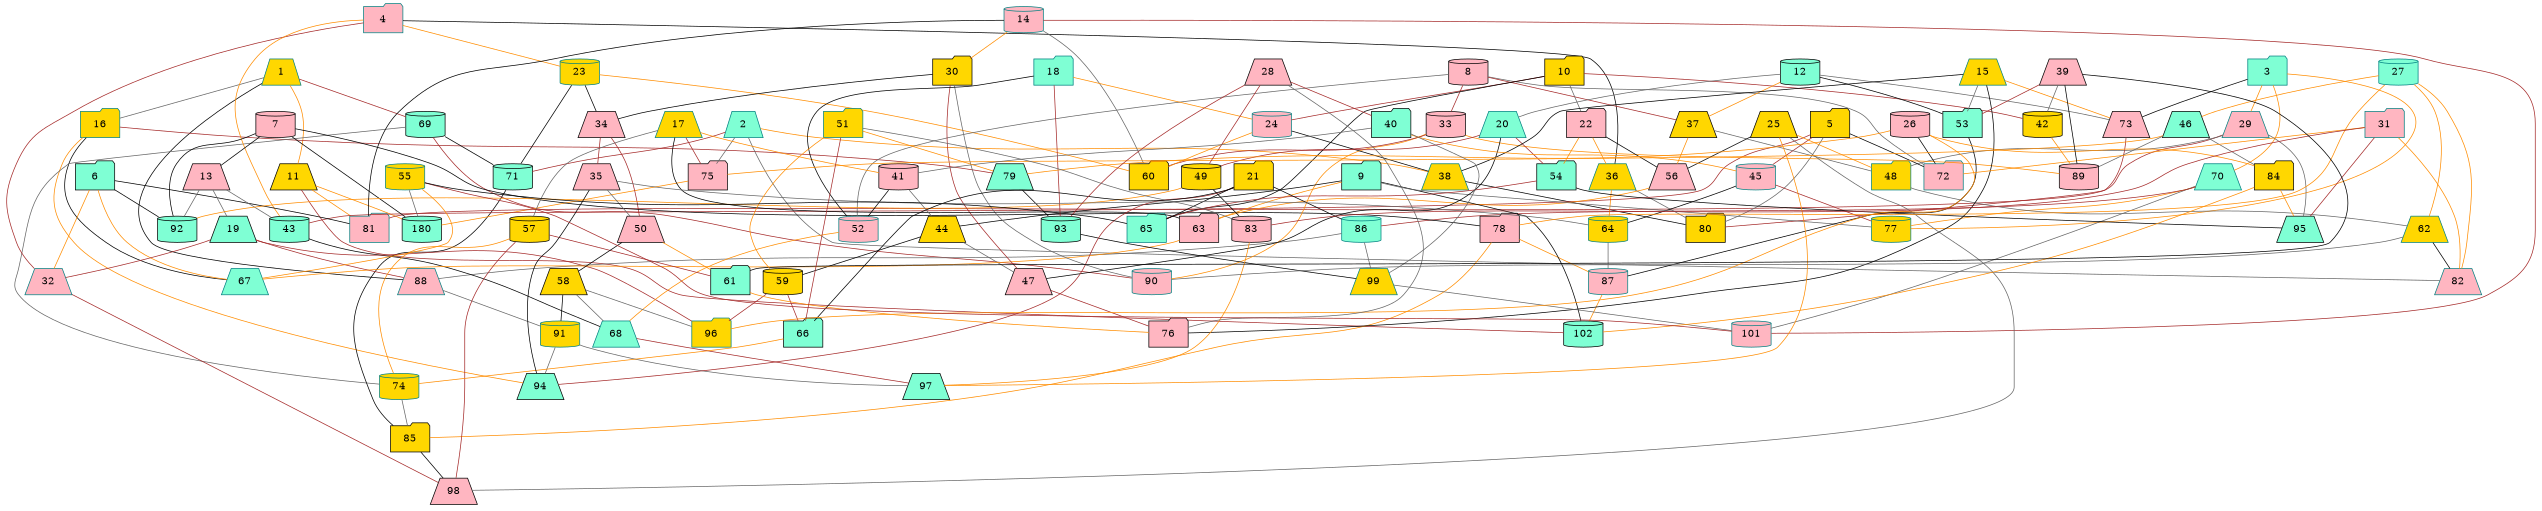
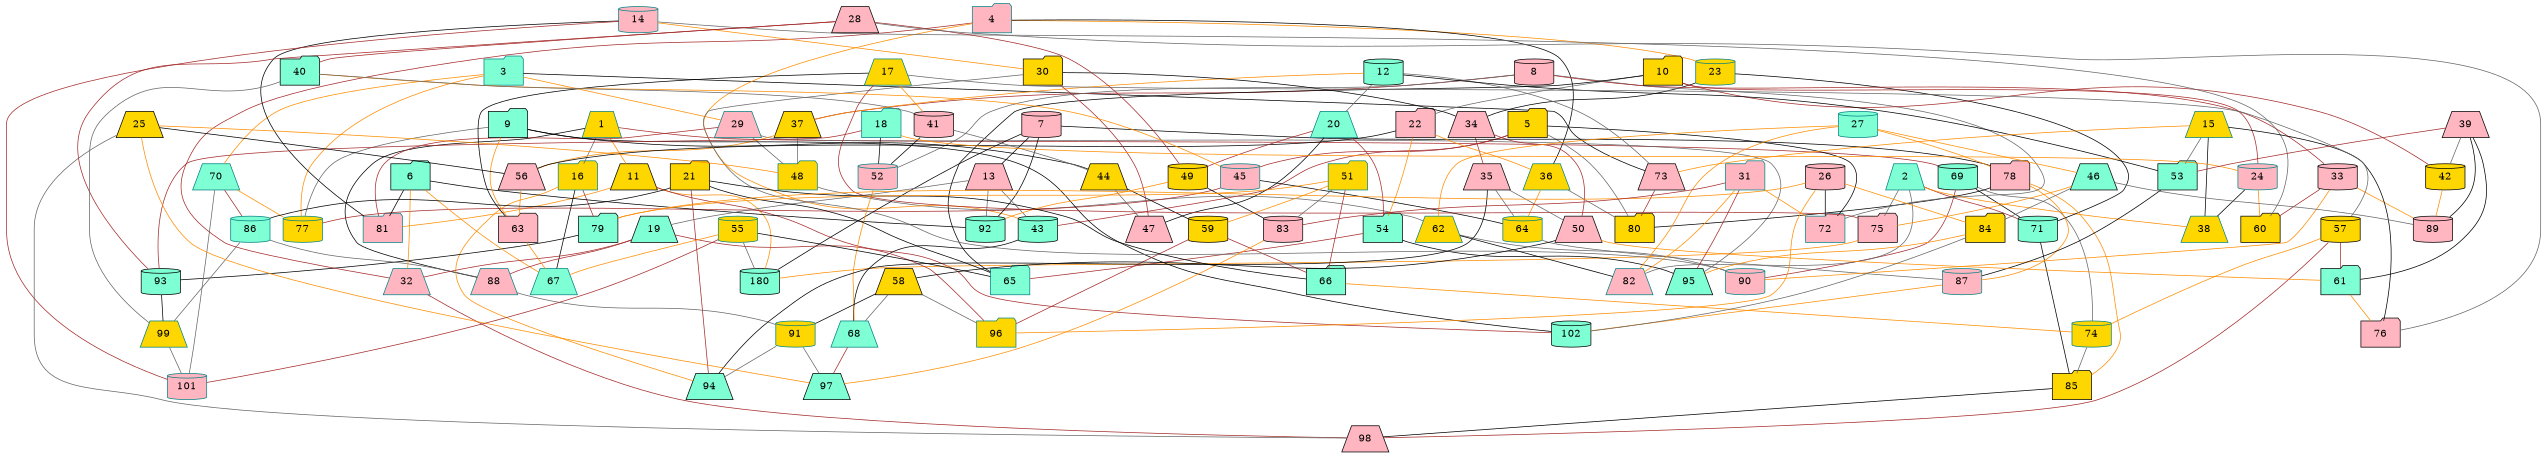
(866, 111) -> none
(1010, 177) -> (598, 229)
(1537, 196) -> (1848, 211)
(1934, 285) -> (1782, 298)
(1097, 307) -> none
